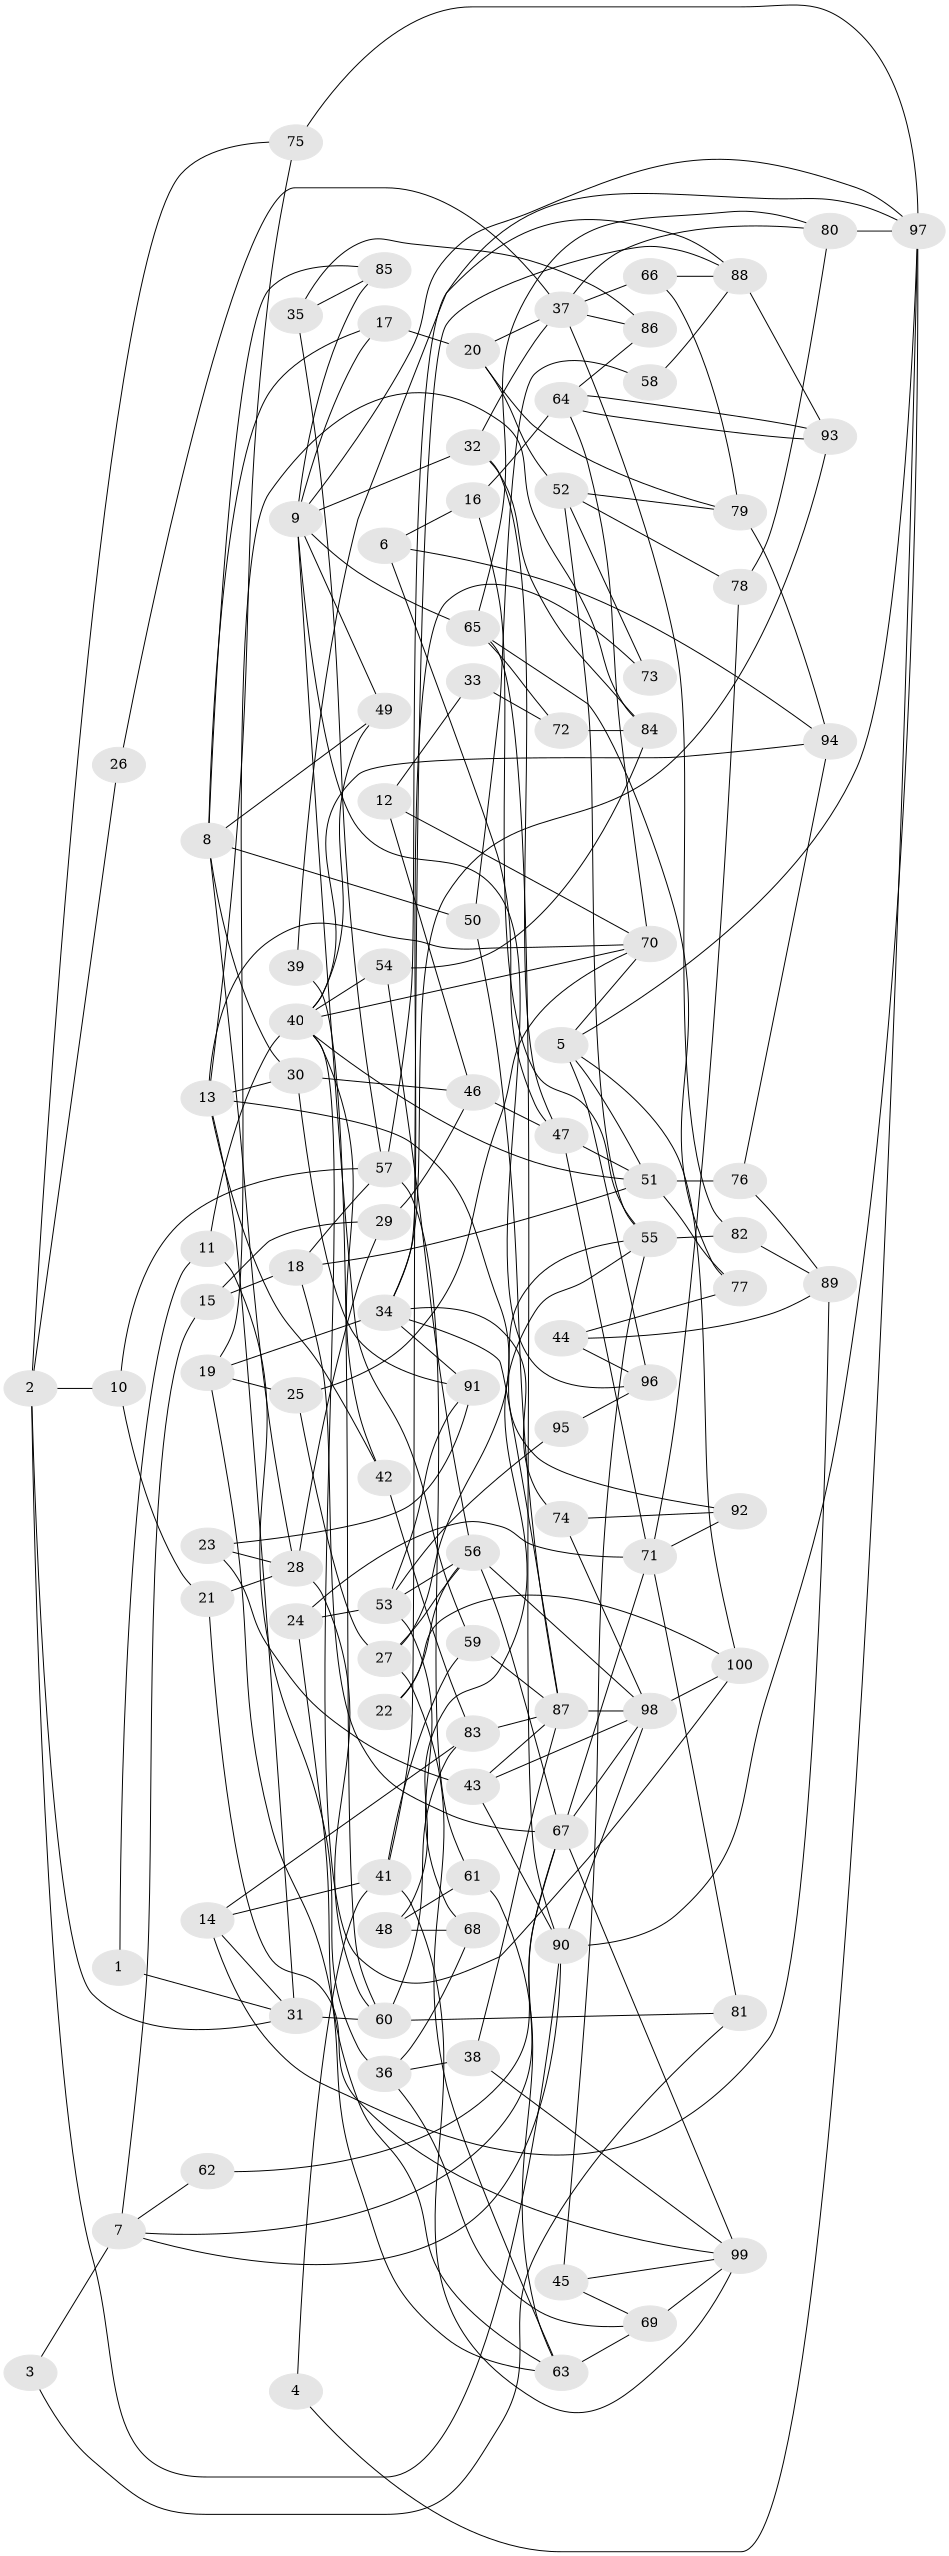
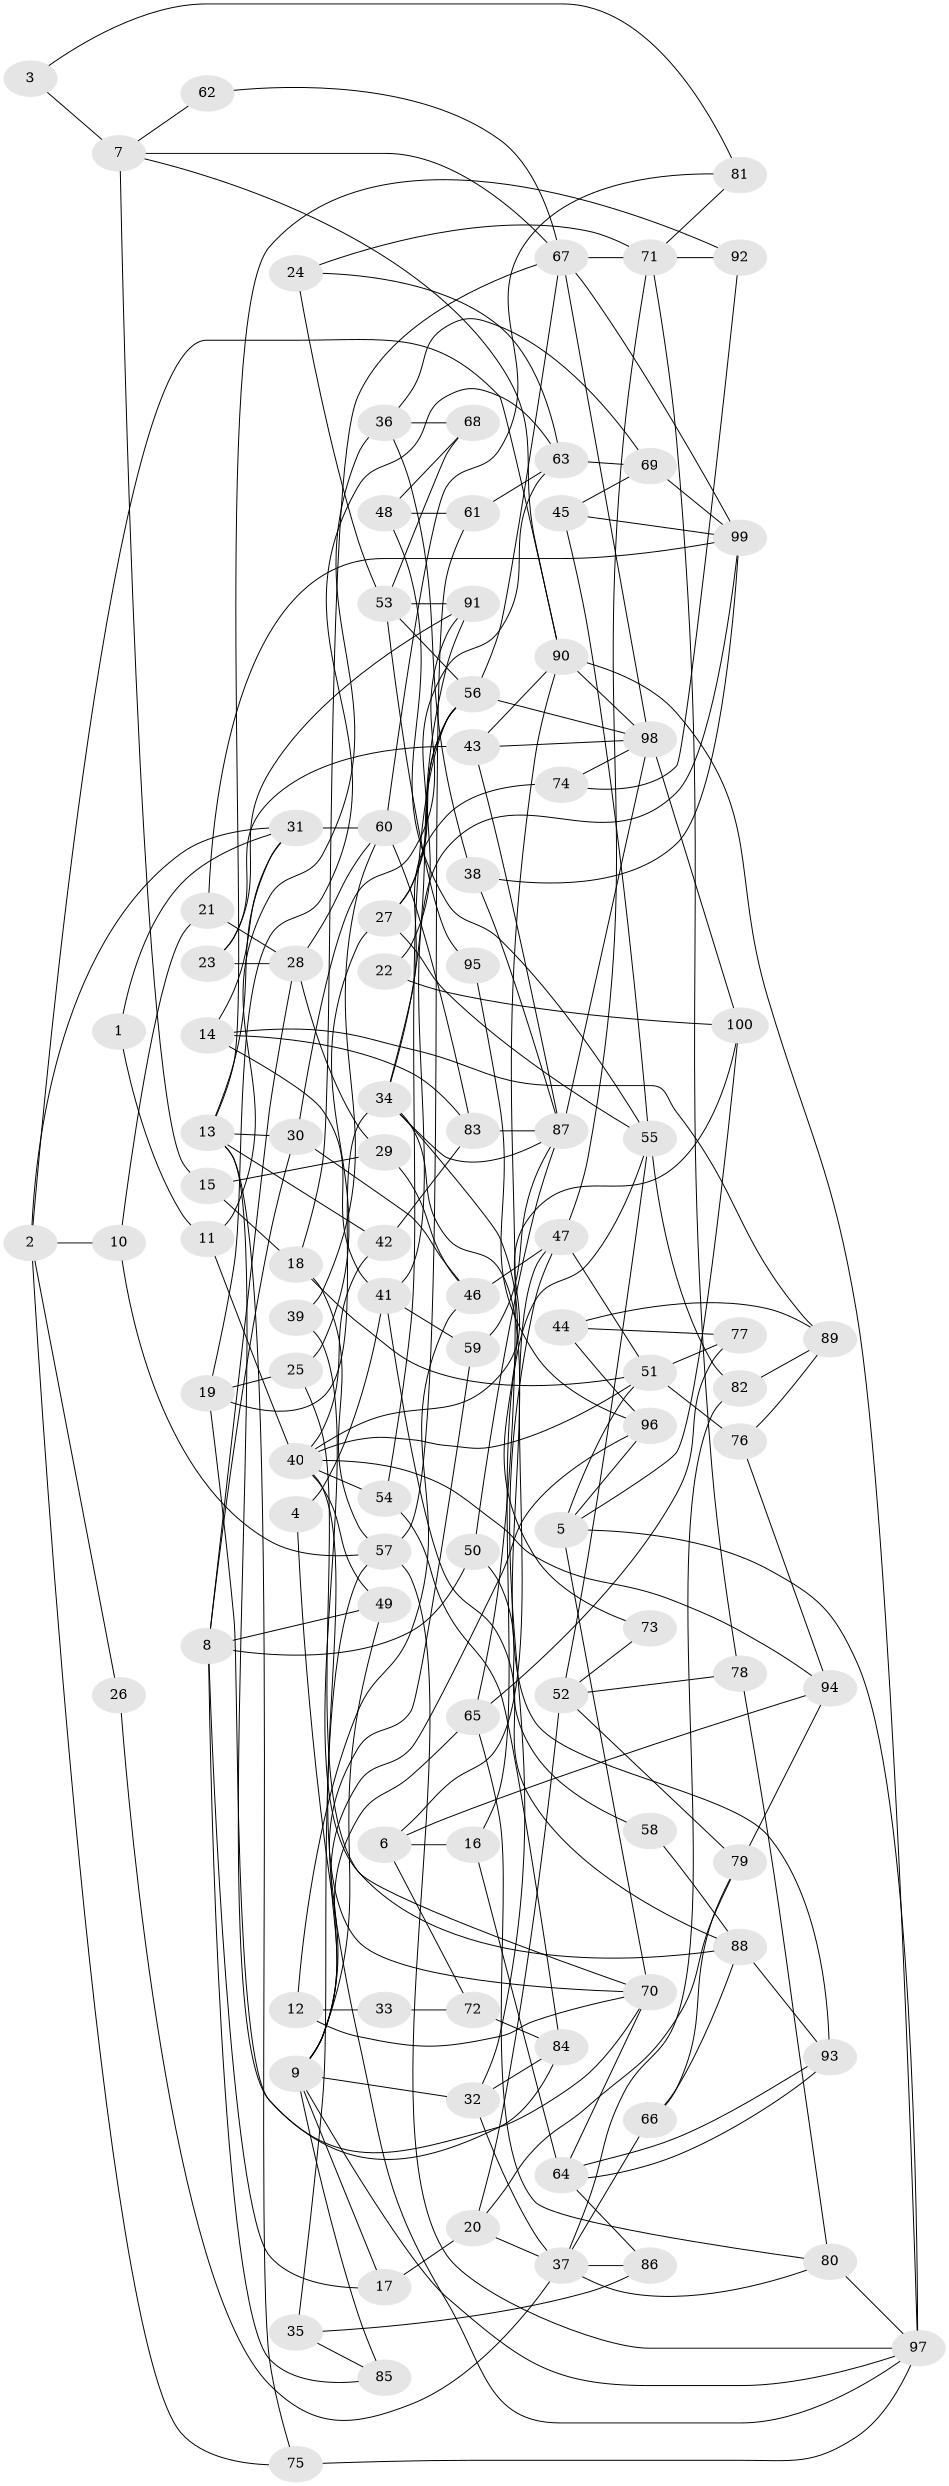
(519, 679) -> (430, 1931)
